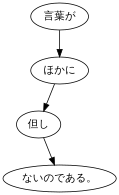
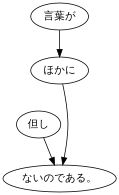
(51, 94) -> (68, 121)
